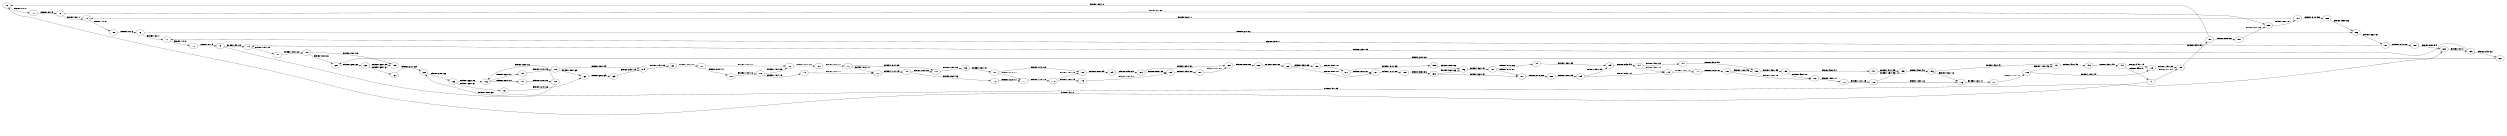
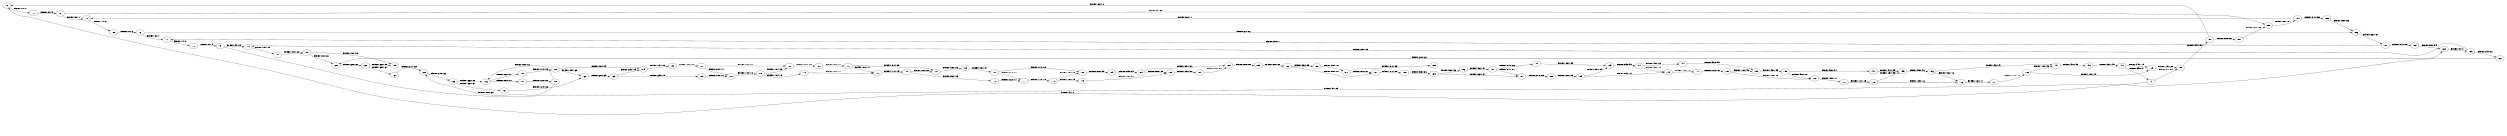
(1448, 67) -> none
(951, 68) -> (951, 68)
none -> (702, 76)
